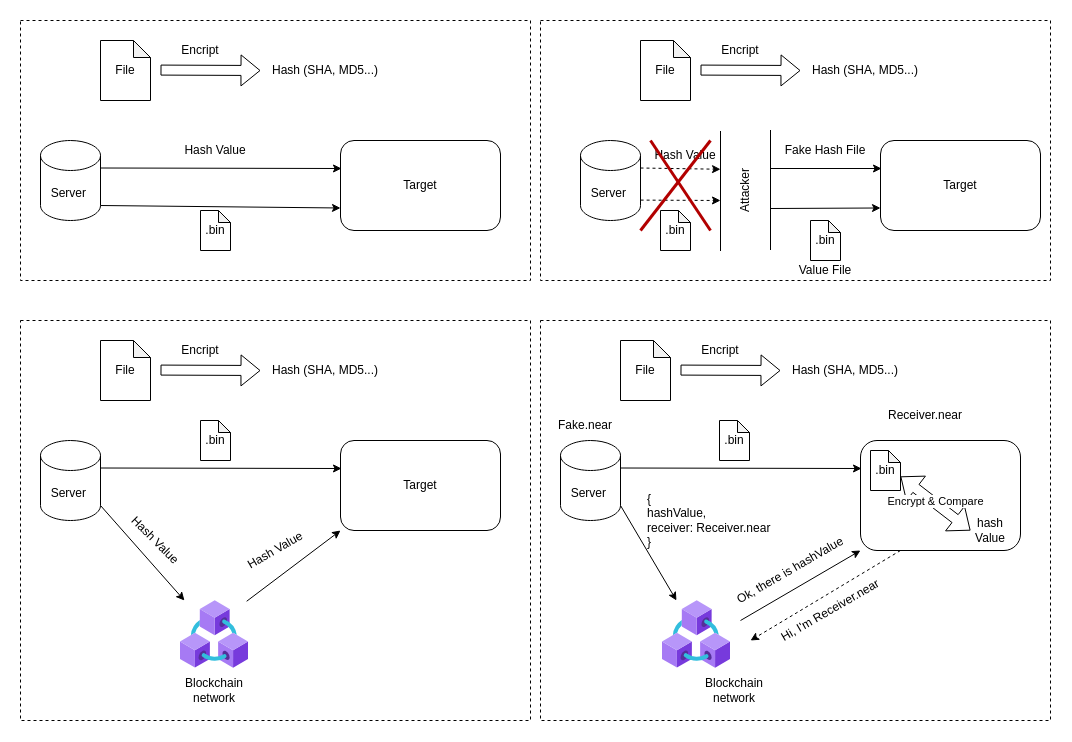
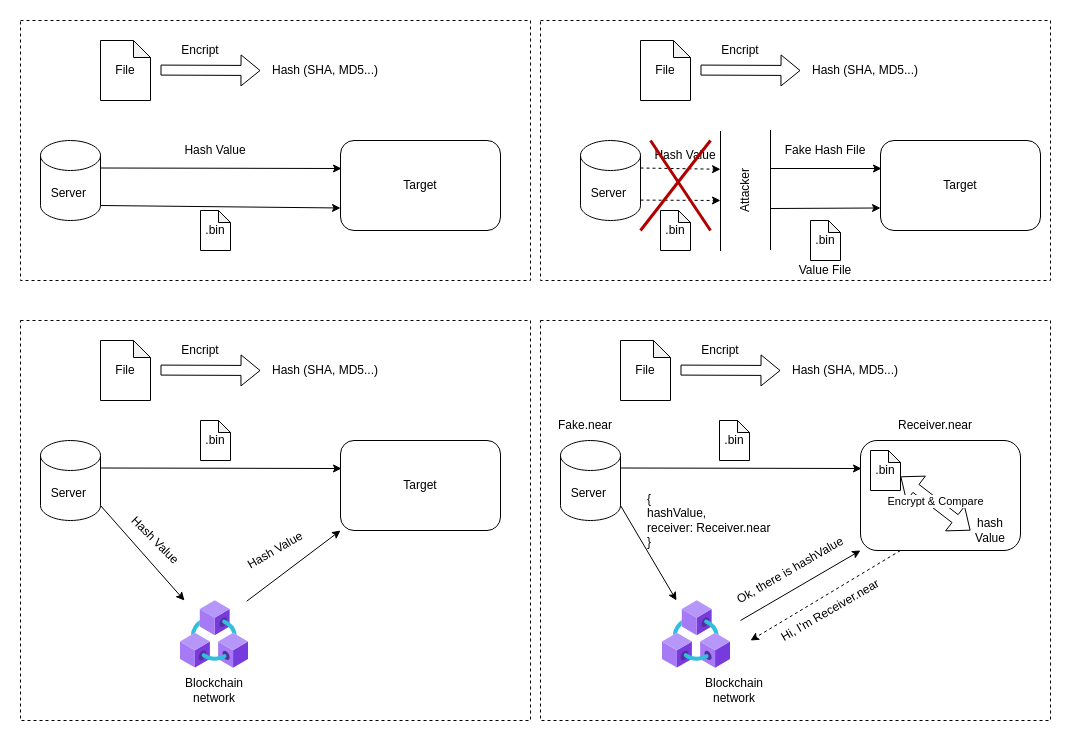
(926, 416) -> (936, 426)
